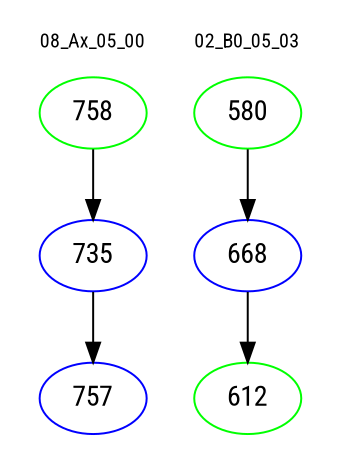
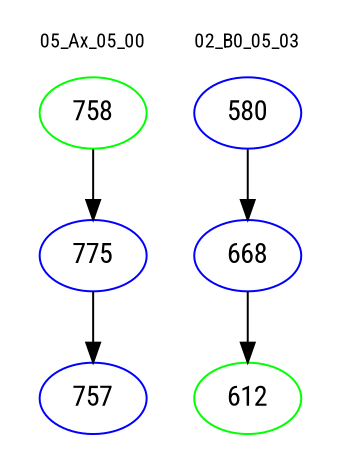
(93, 43) -> (93, 43)
(248, 113) -> (248, 113)
(93, 256) -> (93, 256)
